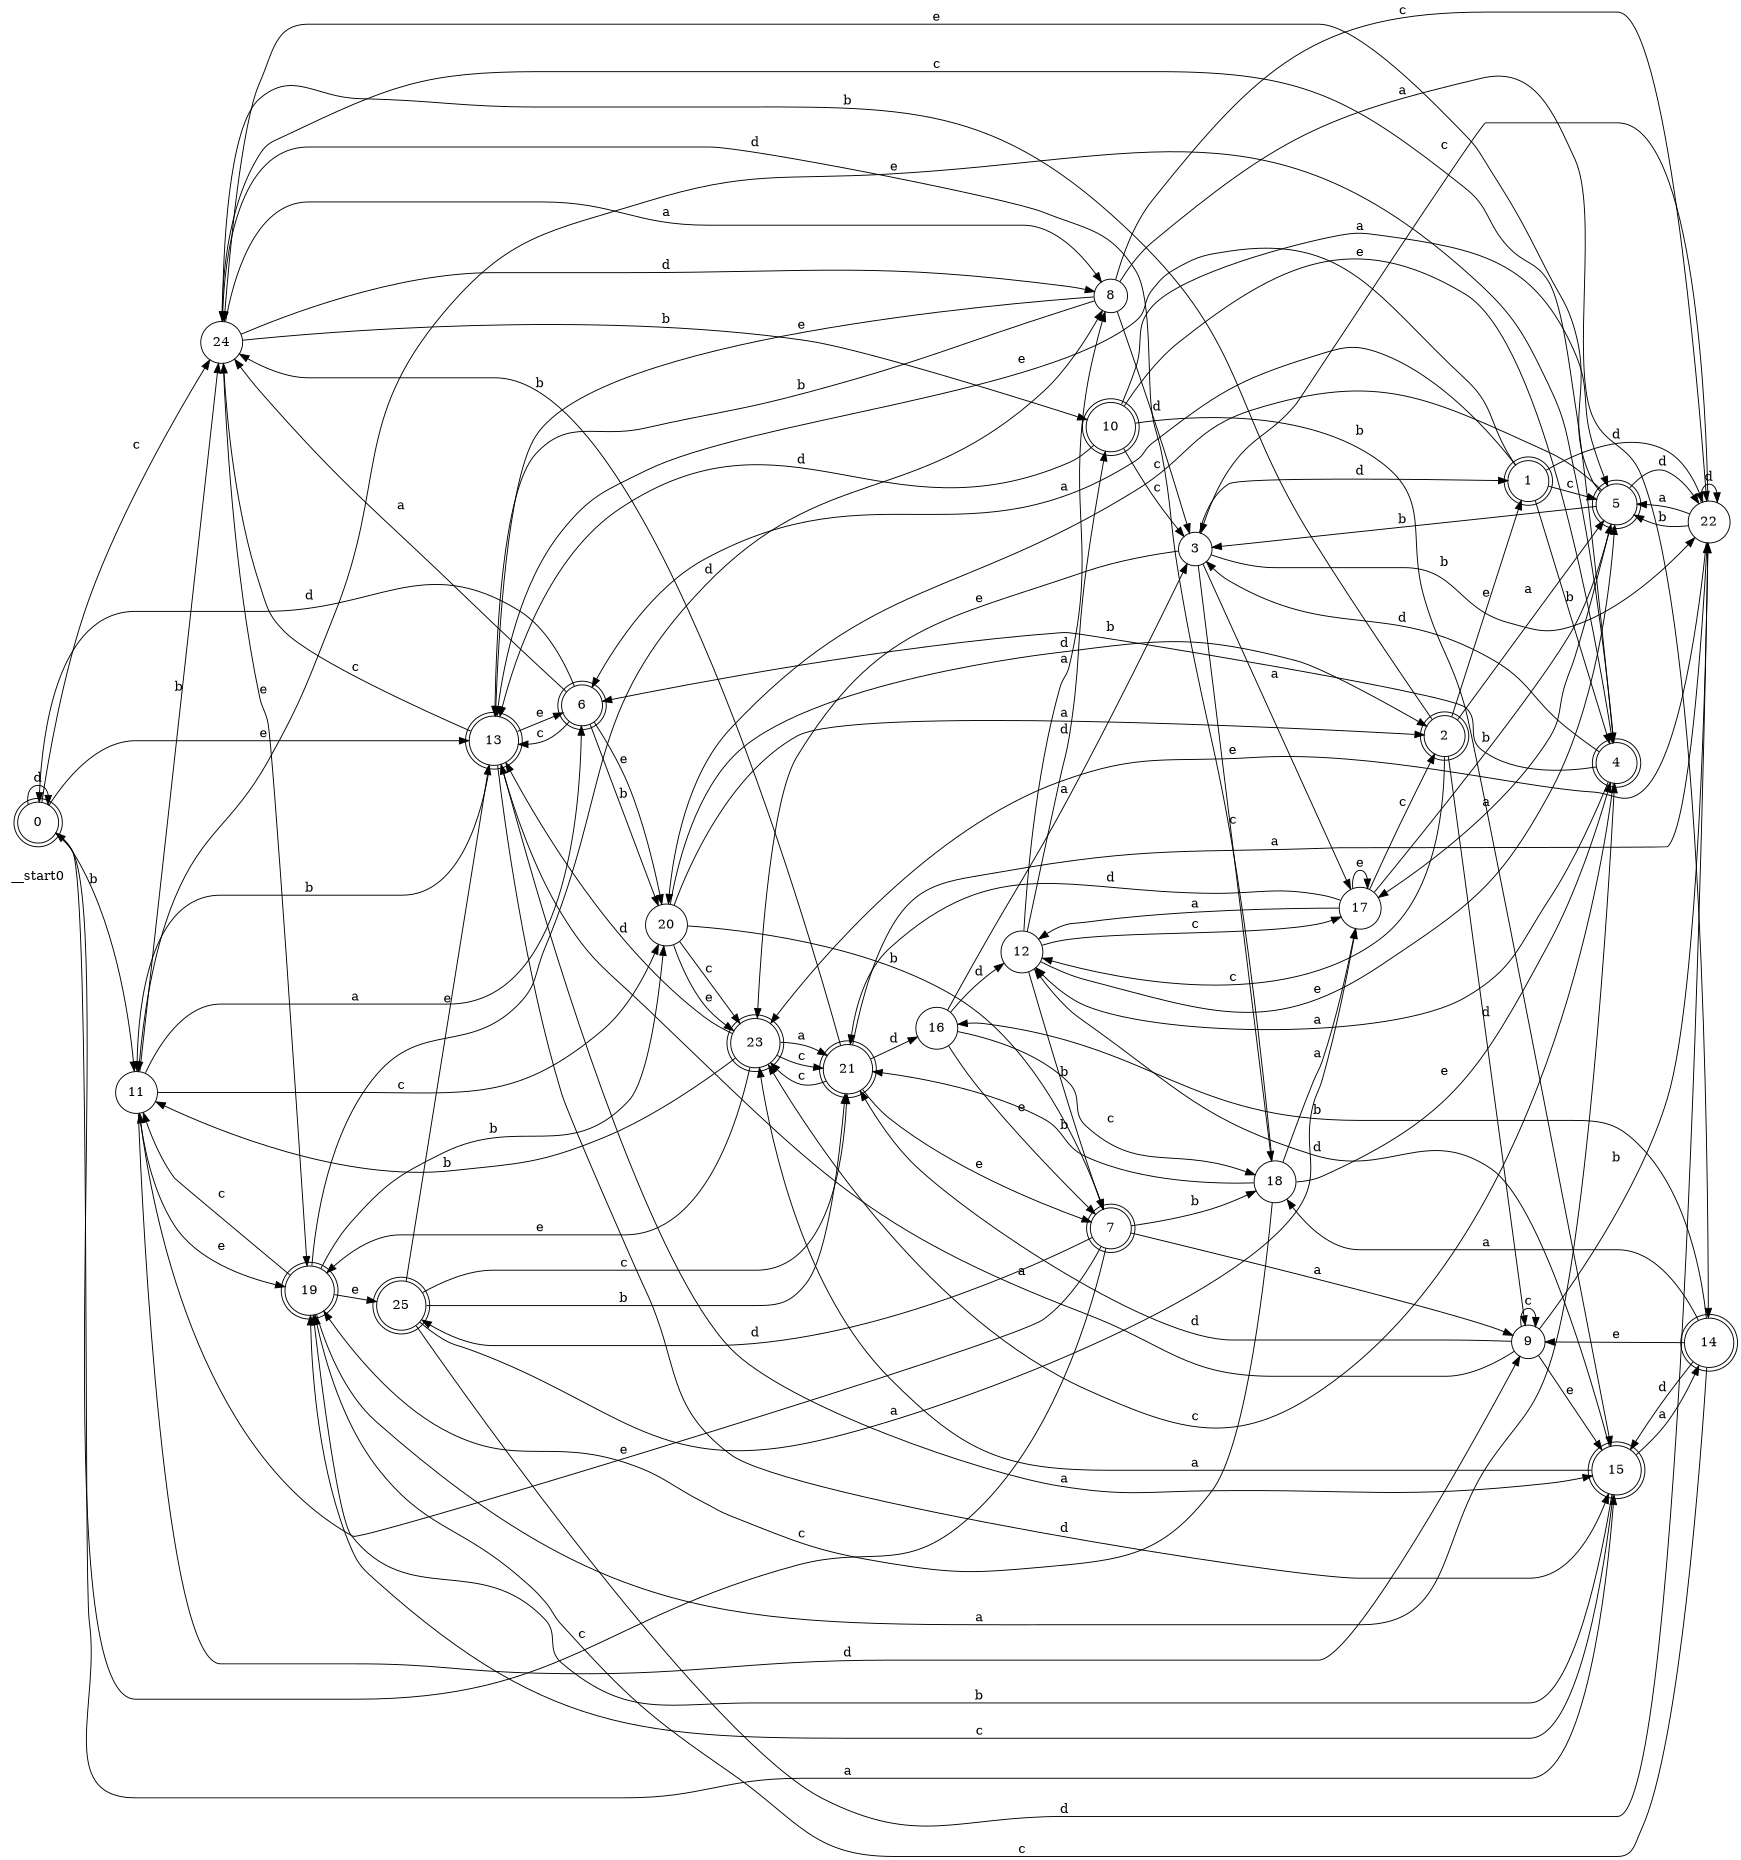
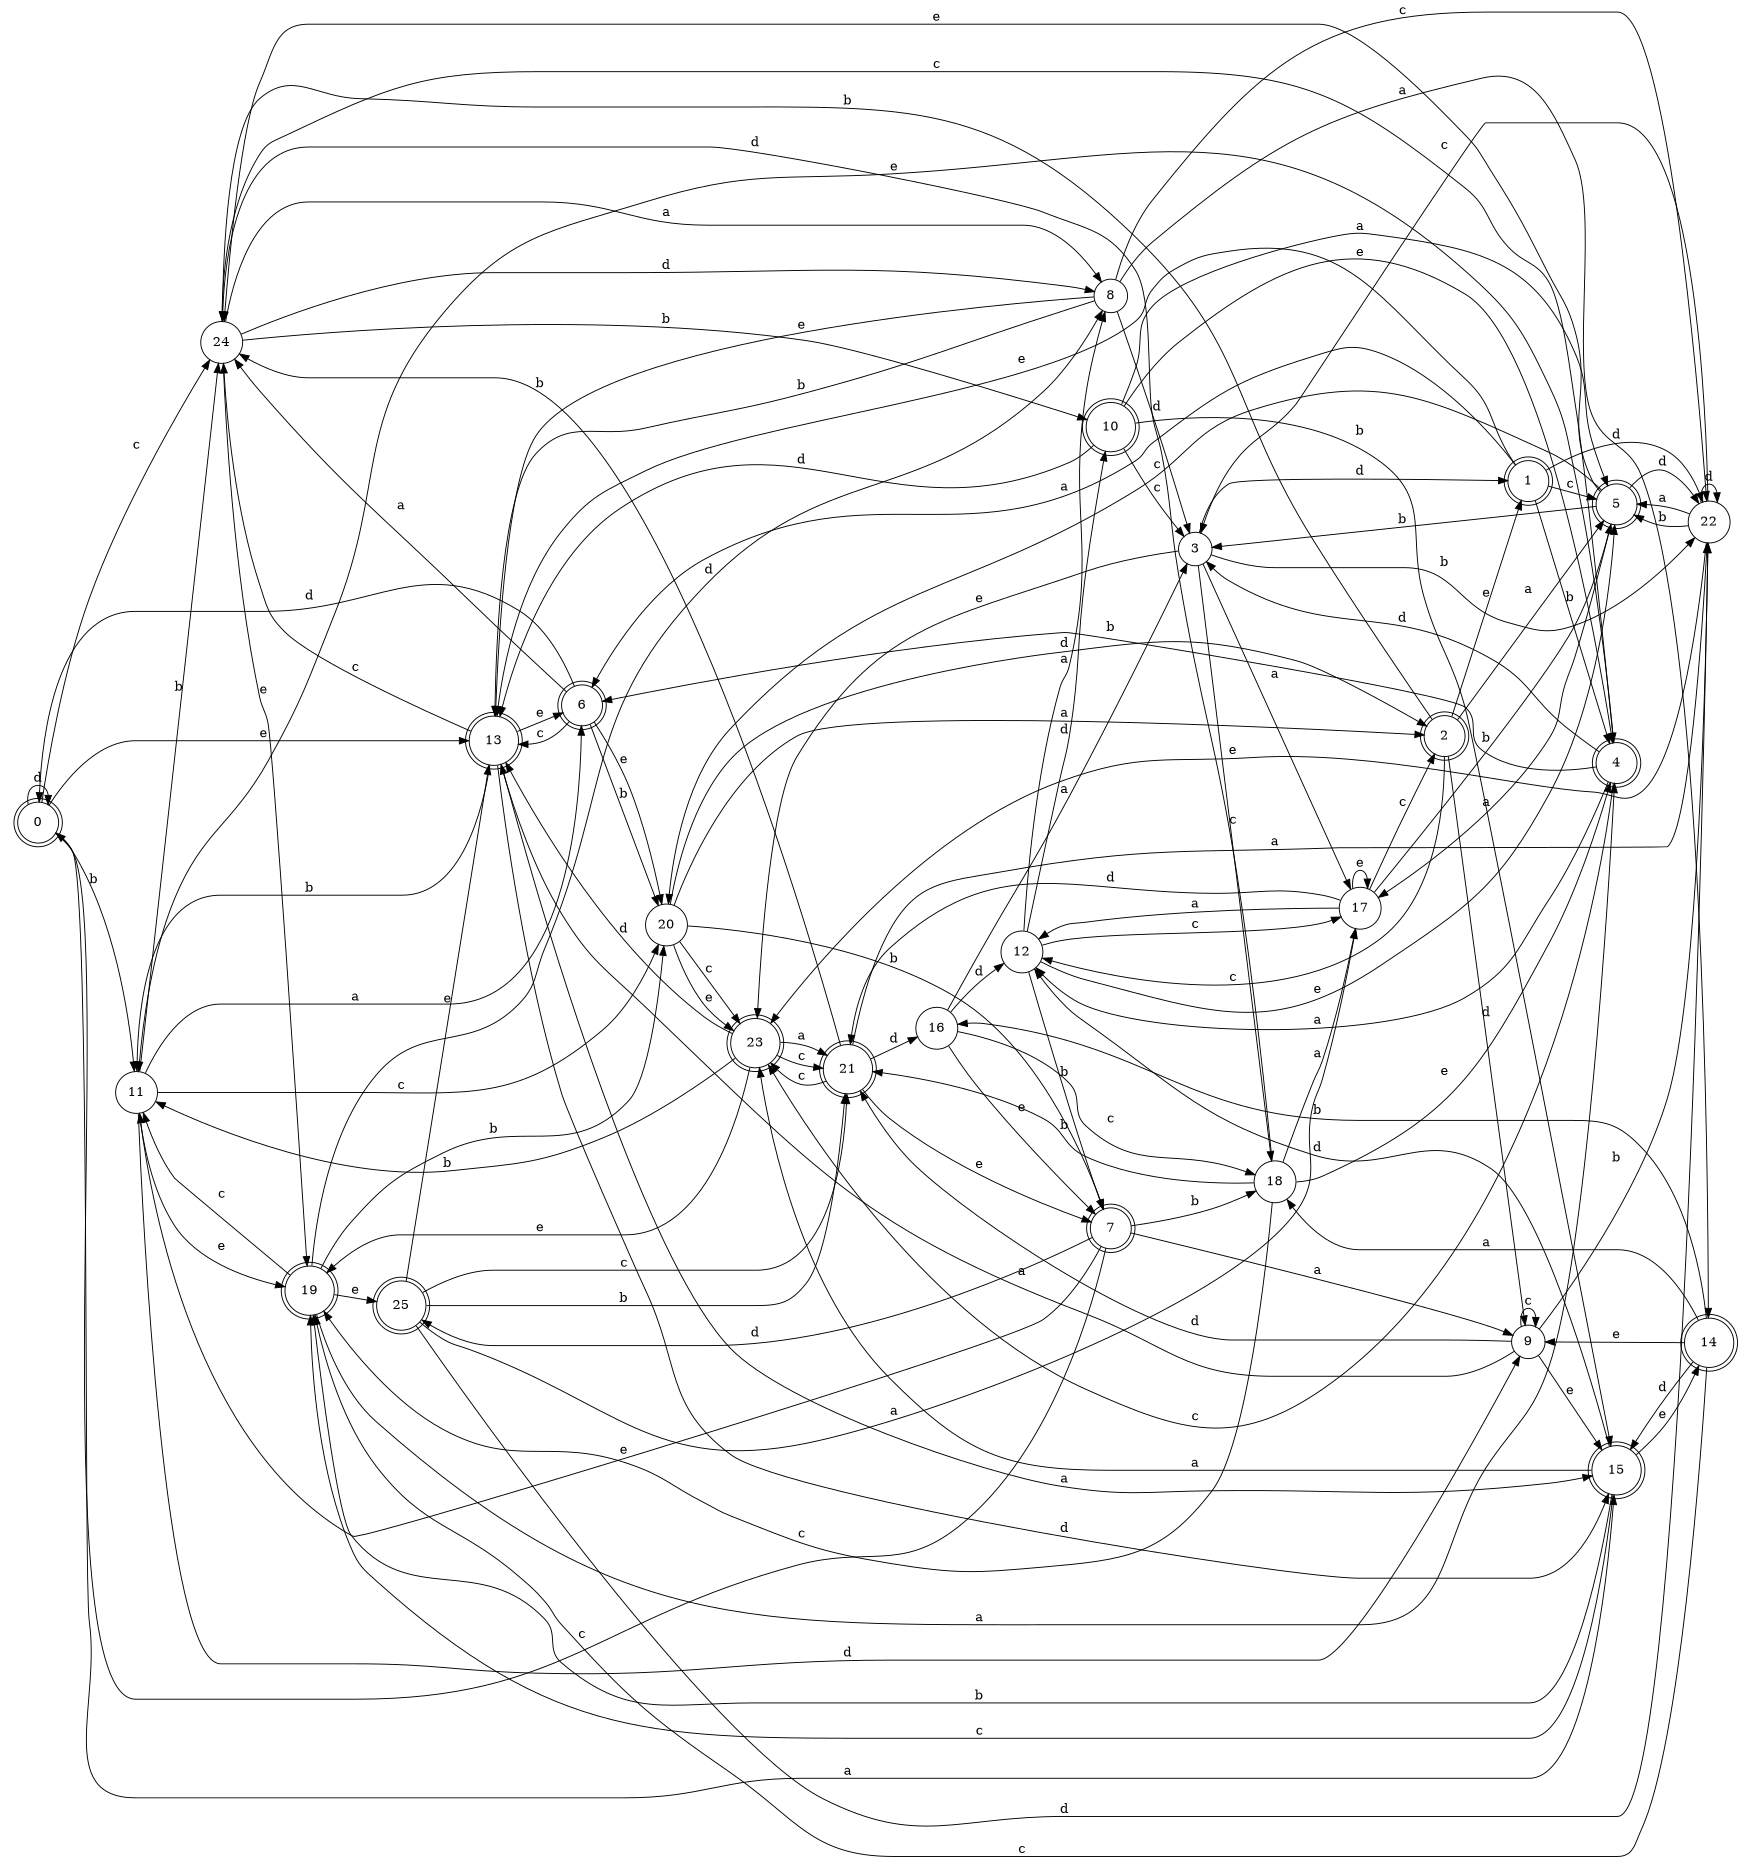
(38, 877) -> none
(1663, 1415) -> (1663, 1415)
